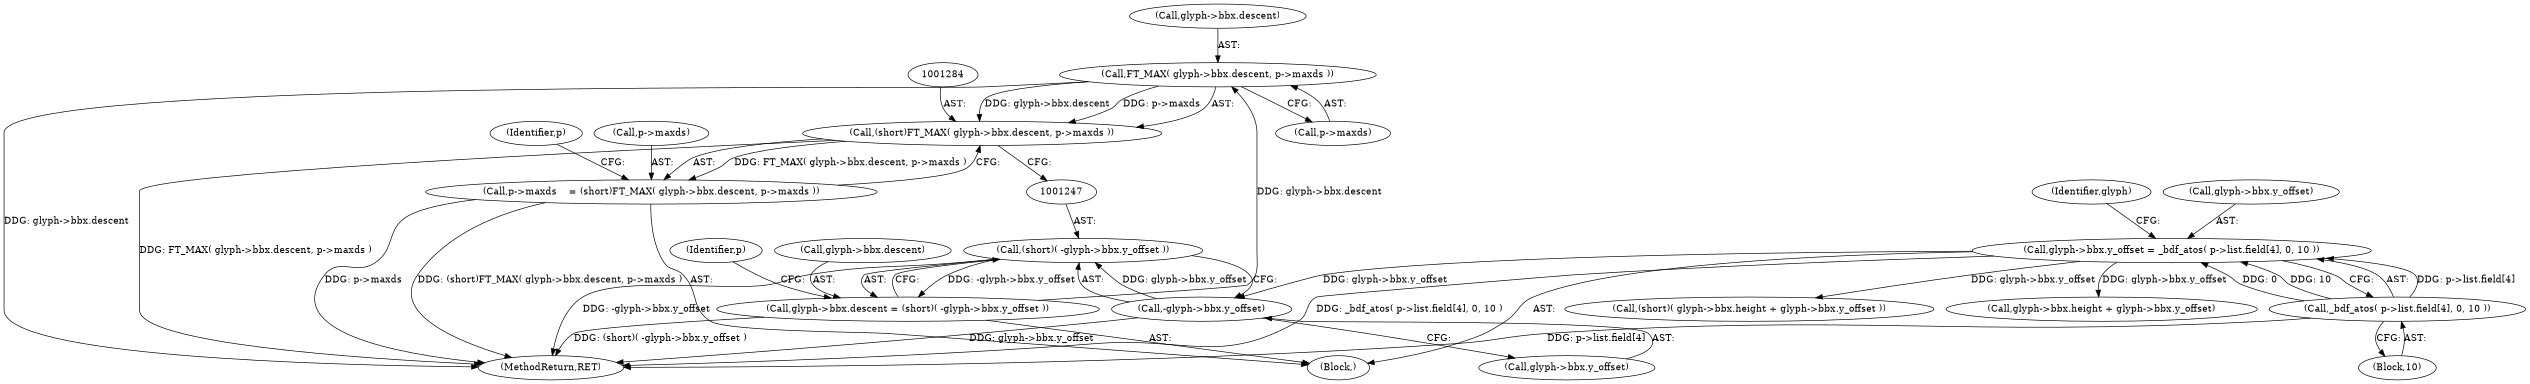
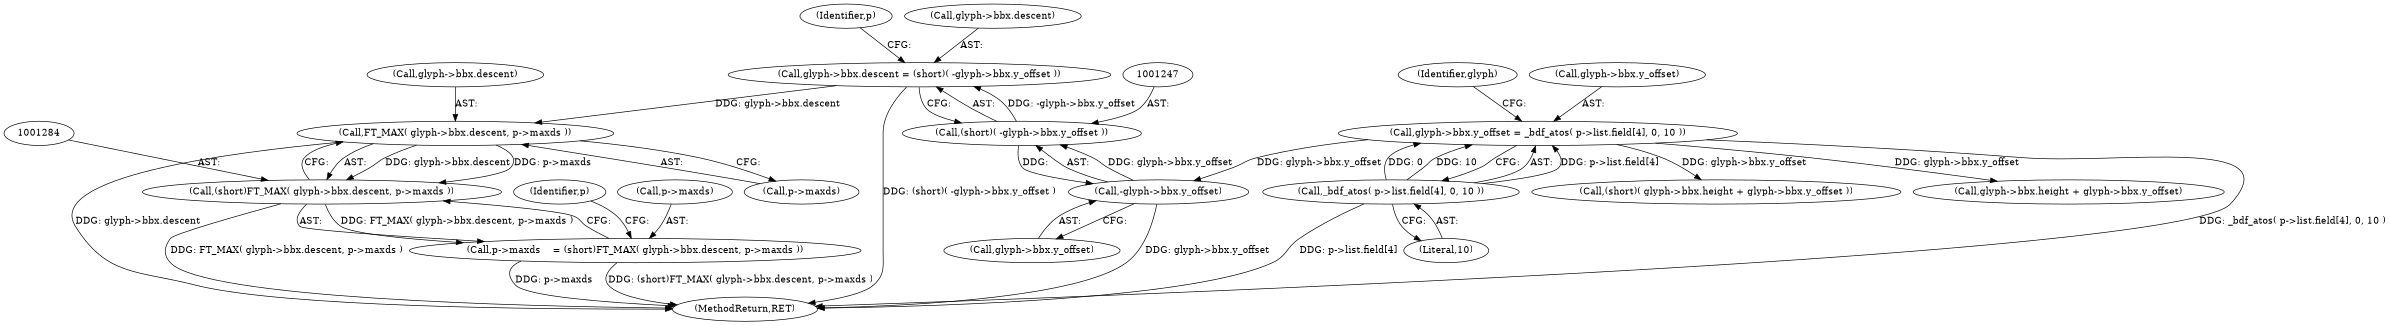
(1020, 161) -> (308, 154)
(1267, 280) -> (1037, 163)
(760, 286) -> none
(1338, 368) -> none
(2397, 368) -> (1446, 251)
